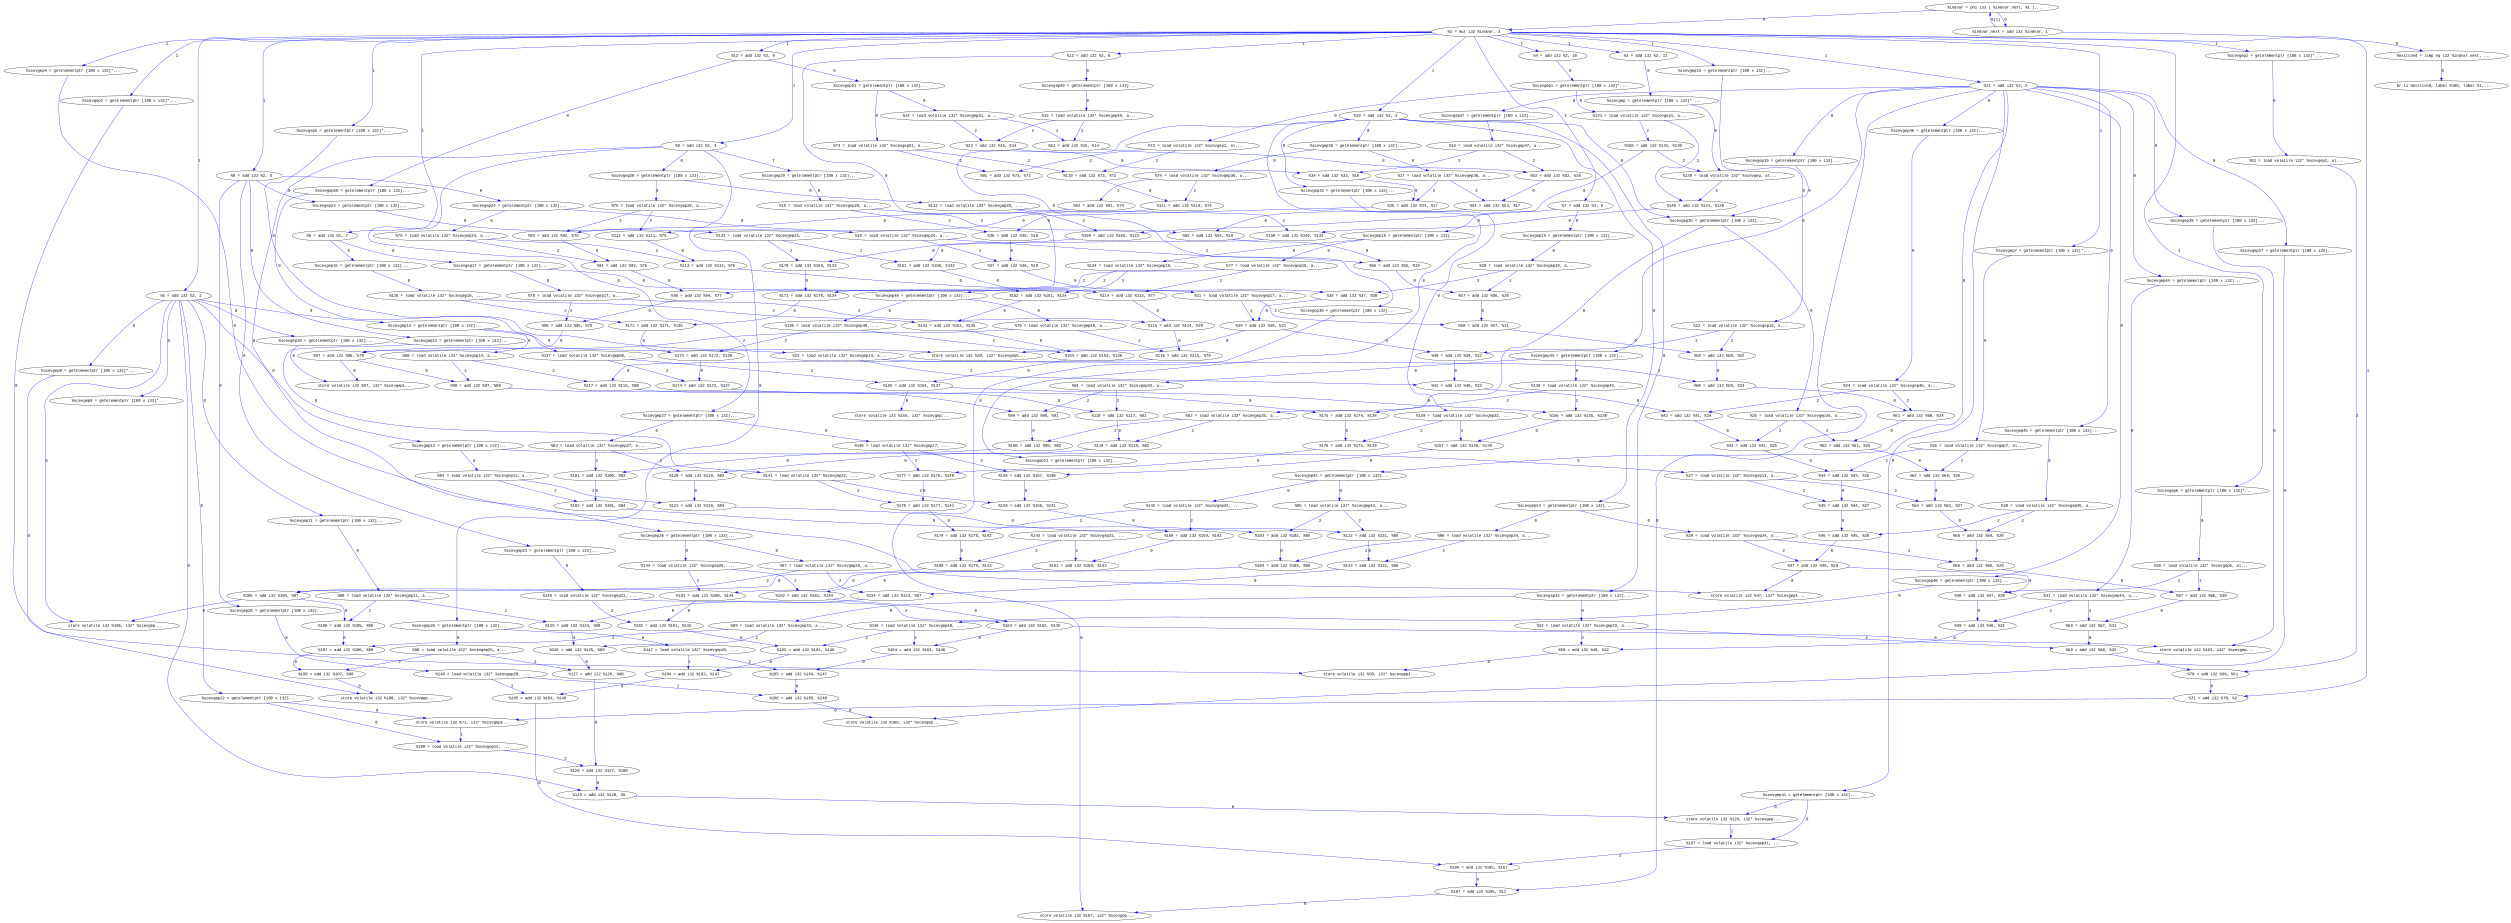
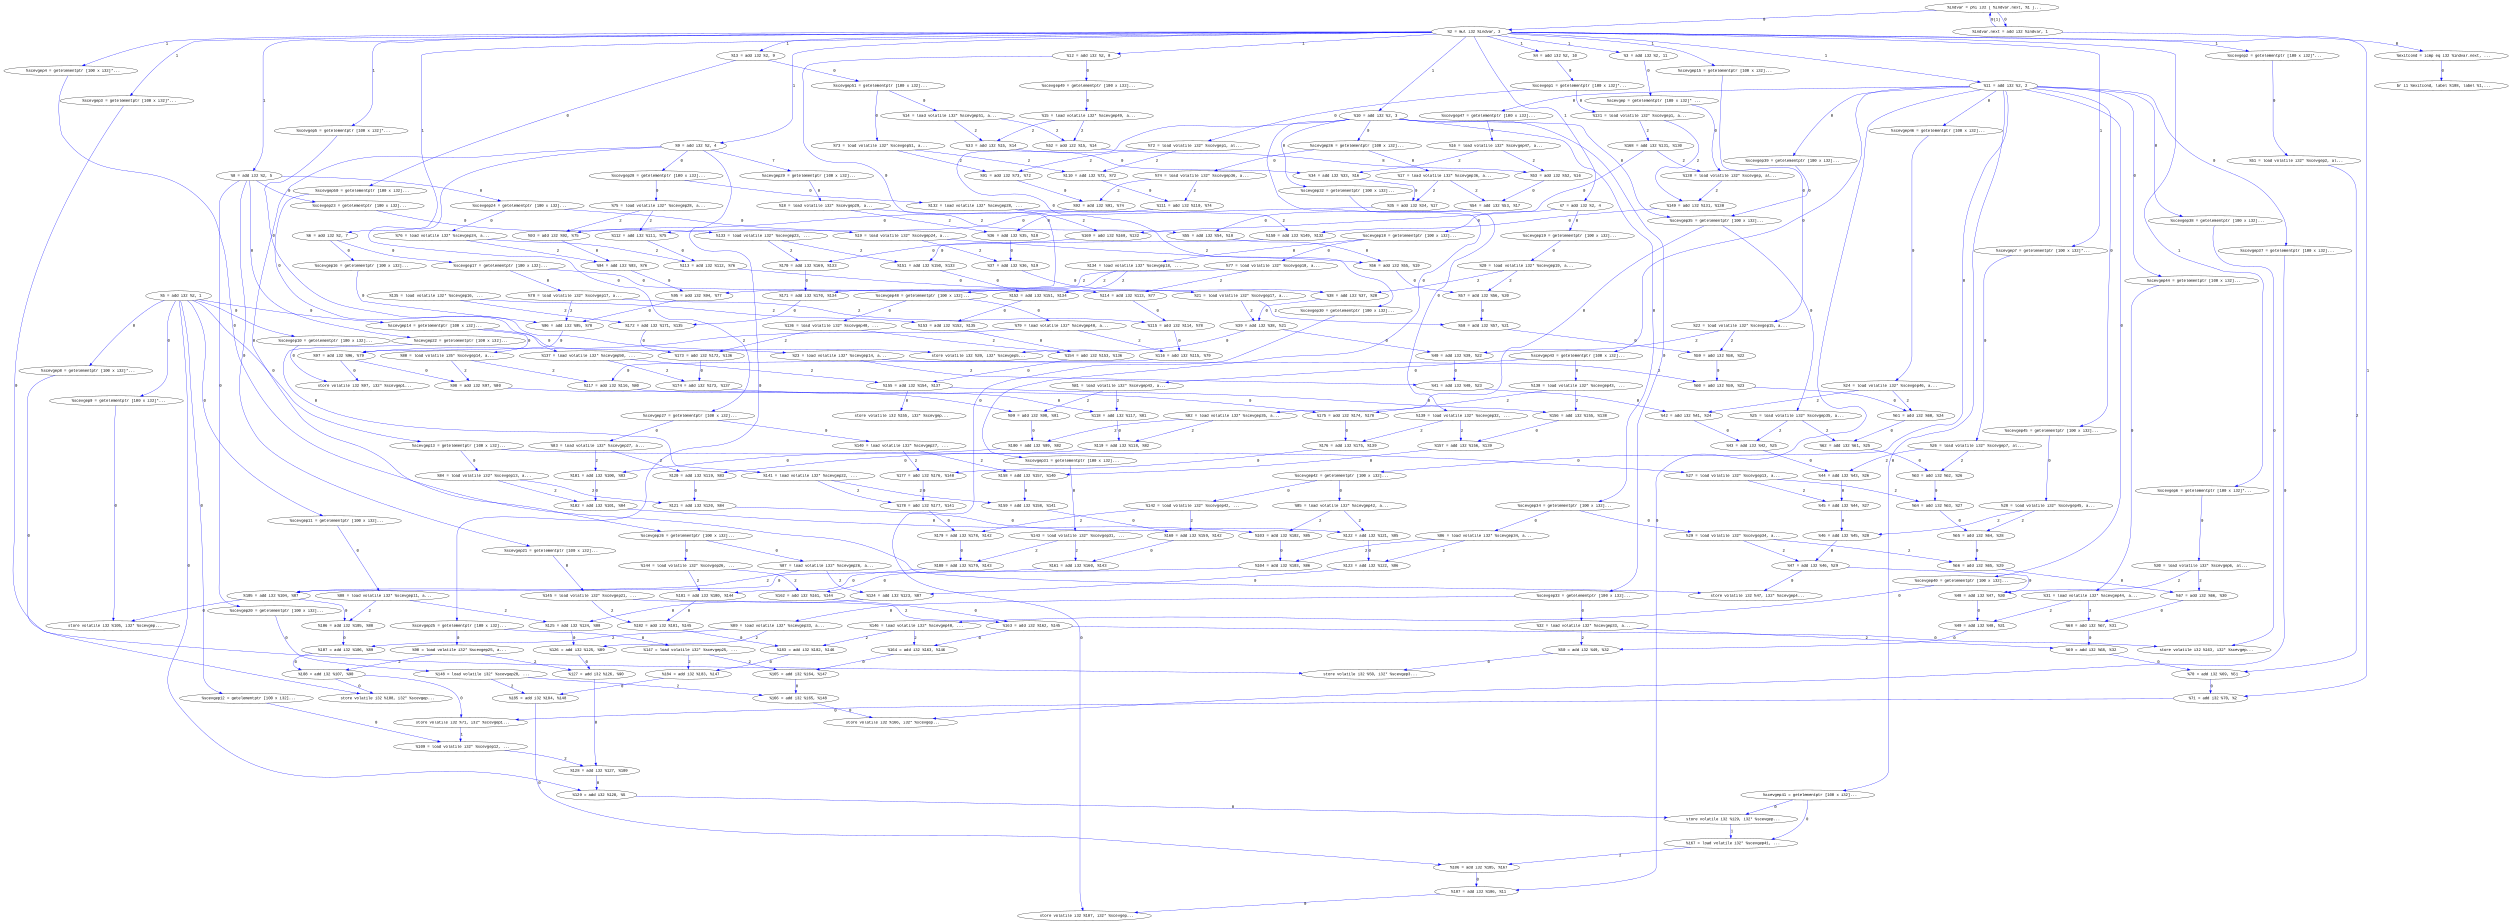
(691, 36) -> none
(1071, 146) -> (1071, 146)
none -> (1049, 190)
(1580, 206) -> (1580, 206)
(395, 280) -> (432, 310)
(447, 356) -> (447, 356)
(1346, 416) -> (1346, 416)
(45, 419) -> (114, 512)
(1935, 476) -> (1935, 476)
none -> (1073, 497)
(354, 710) -> (422, 681)
